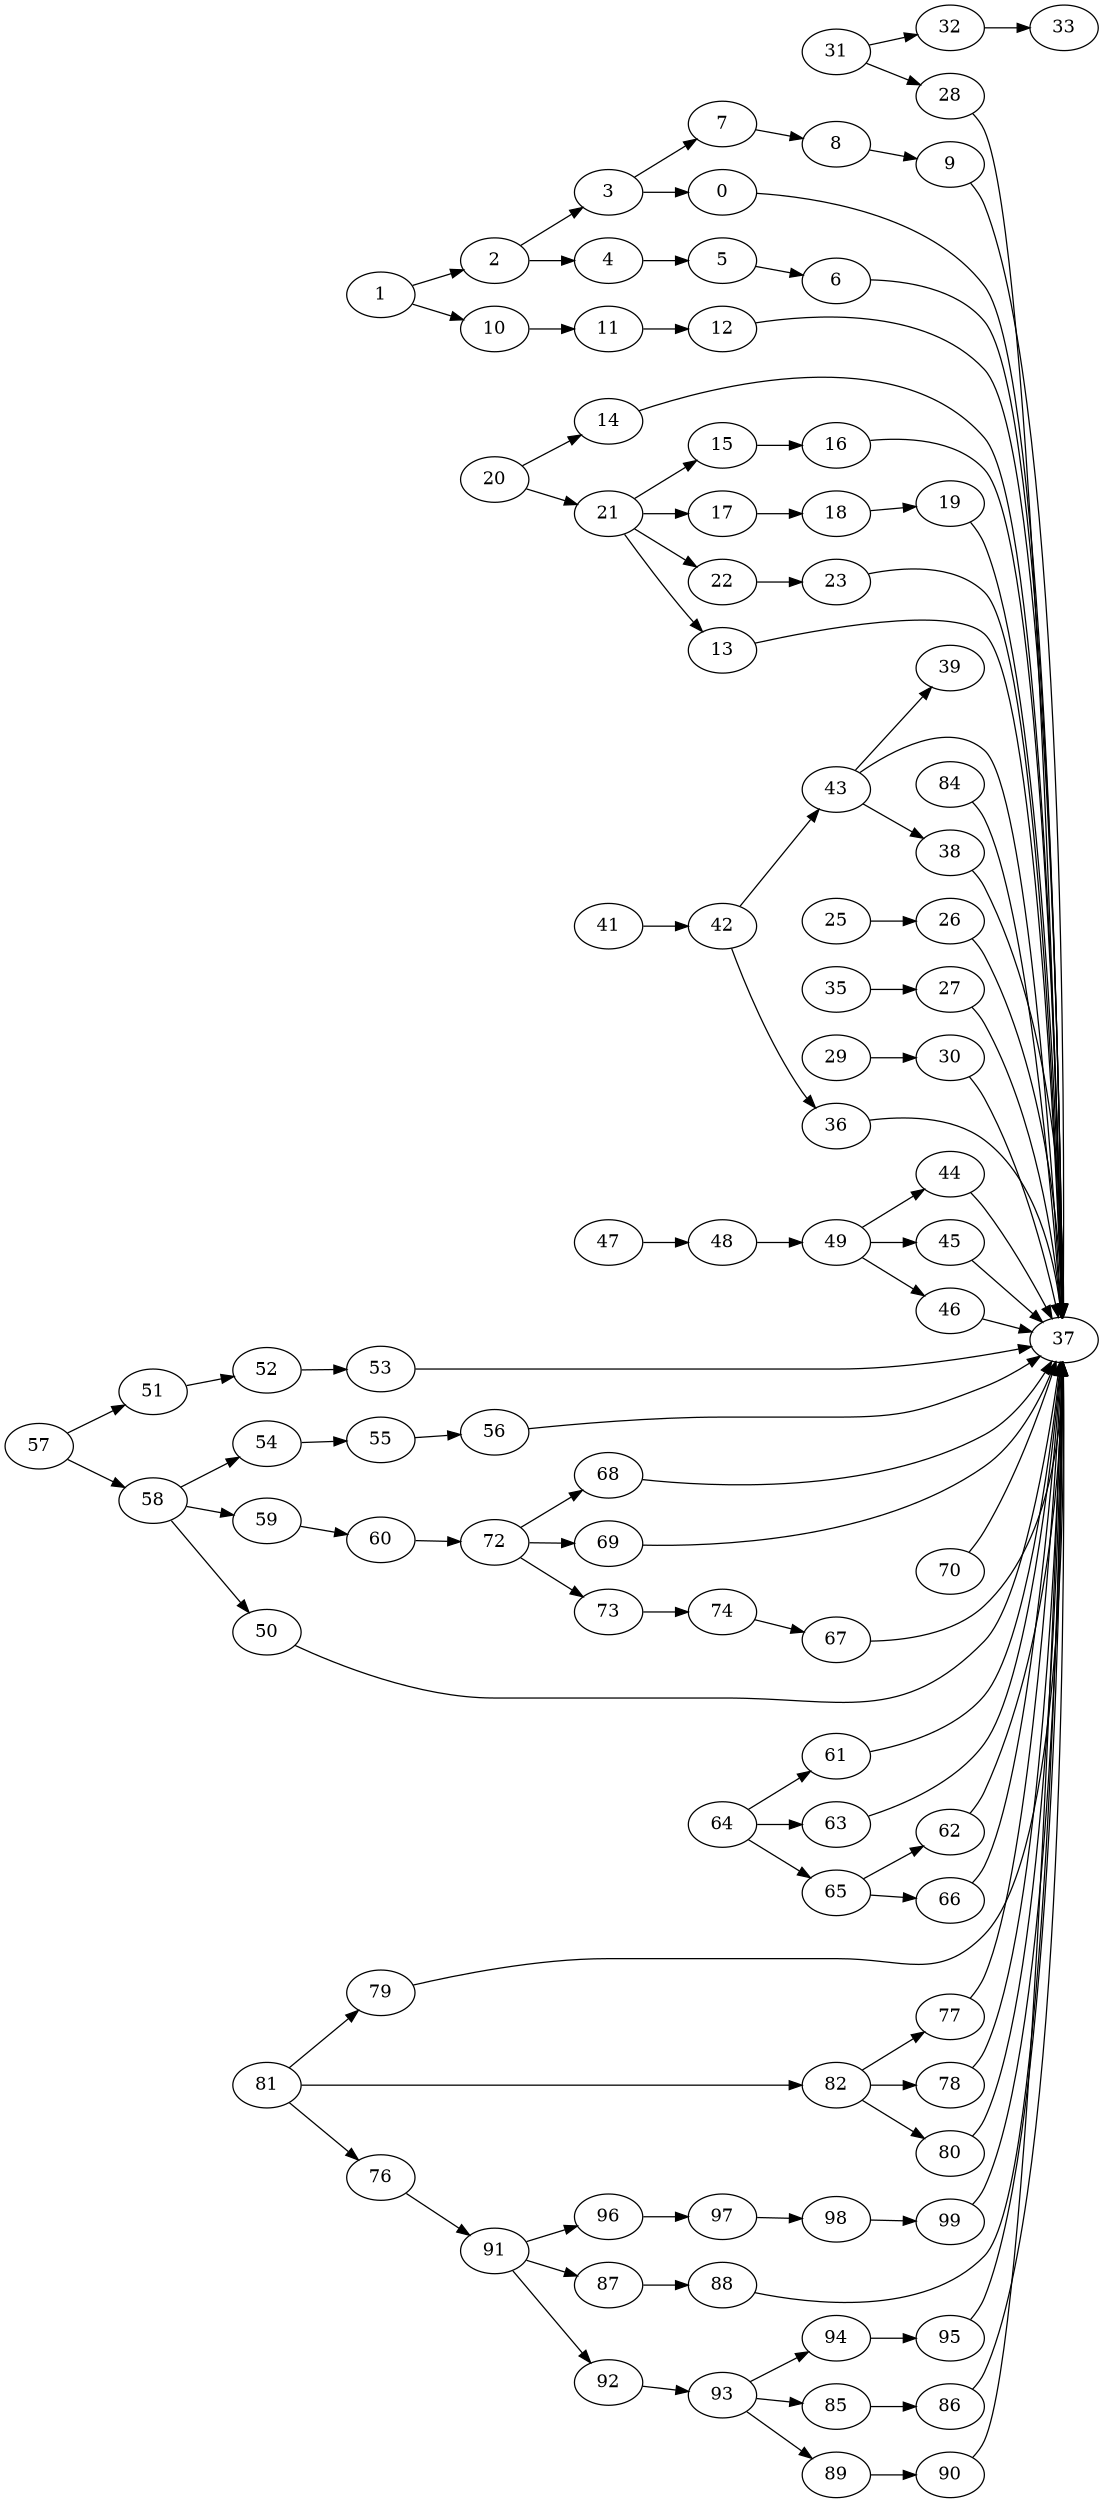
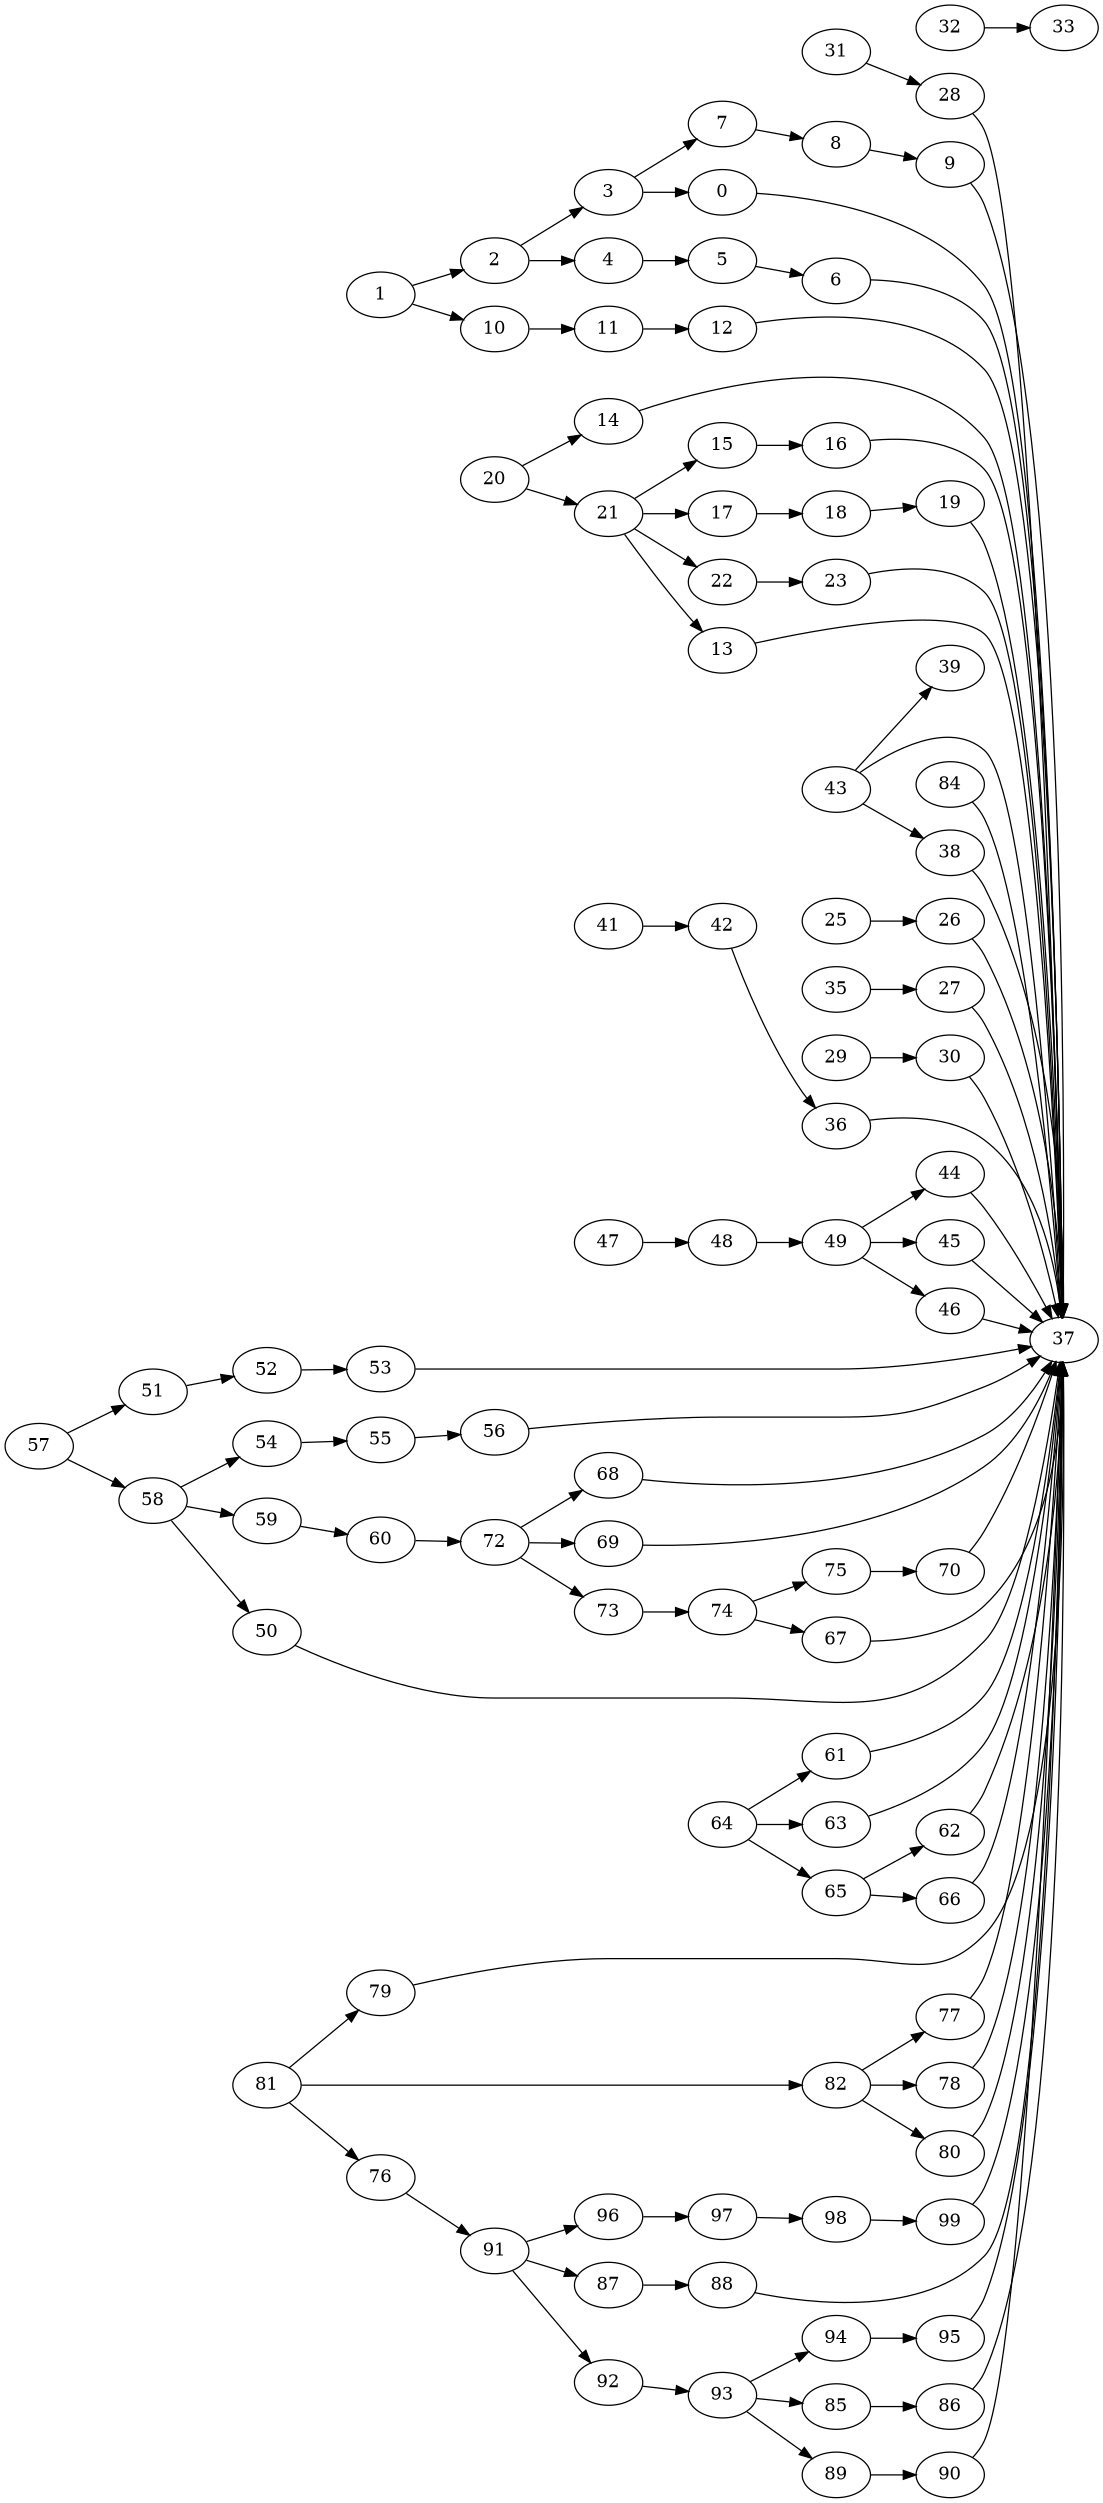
(887, 41) -> none
(775, 863) -> none
none -> (836, 1571)
